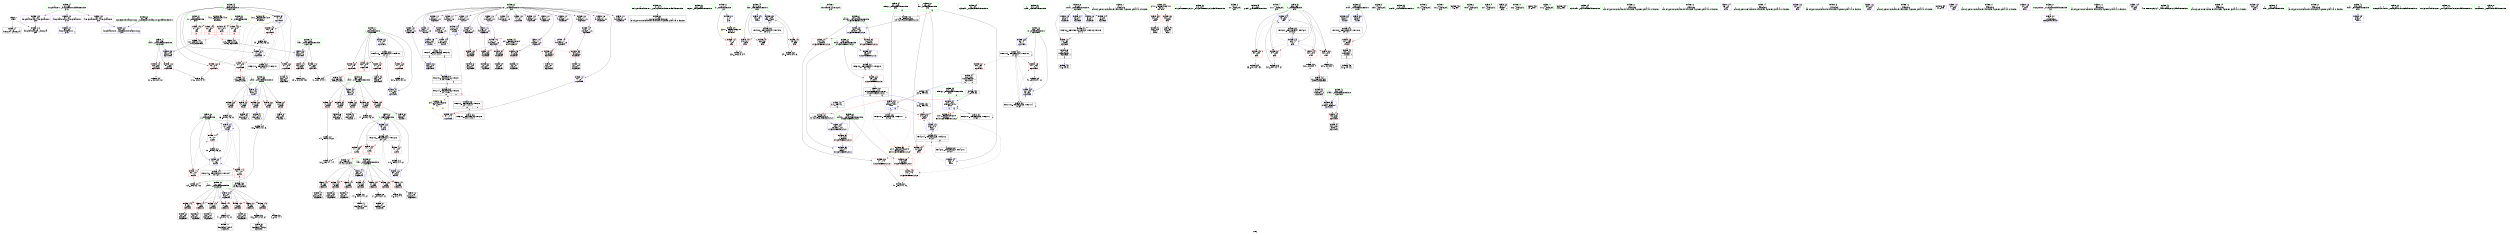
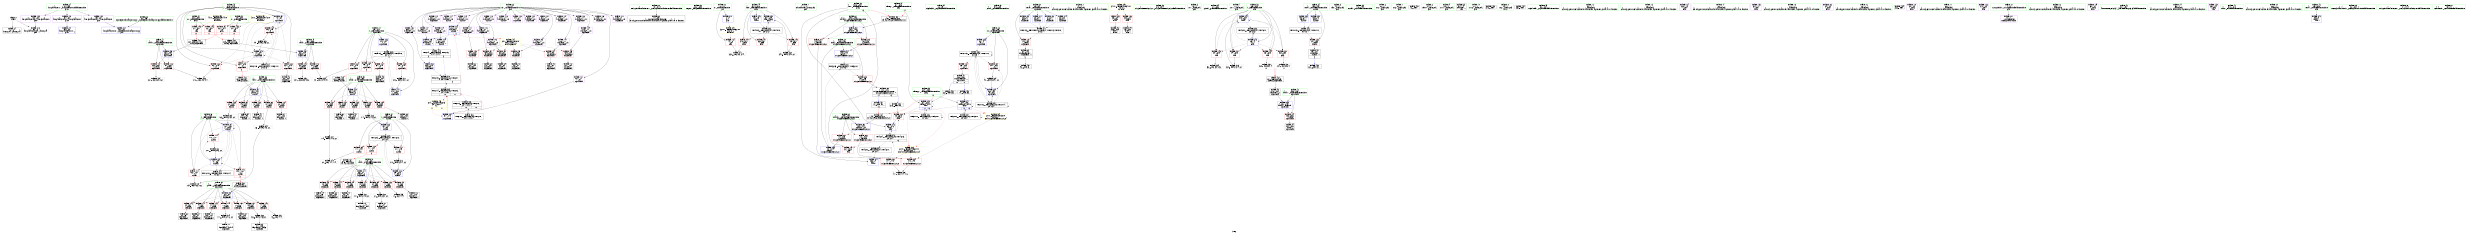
(911, 156) -> (862, 132)
